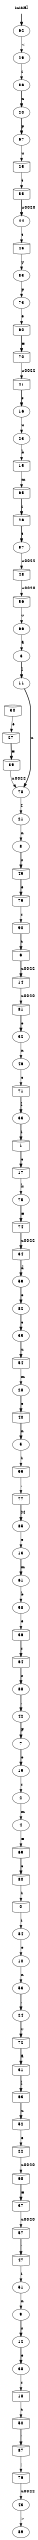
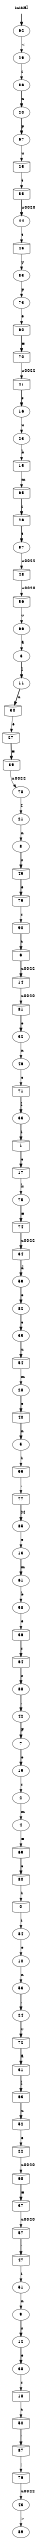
(31, 736) -> (18, 695)
